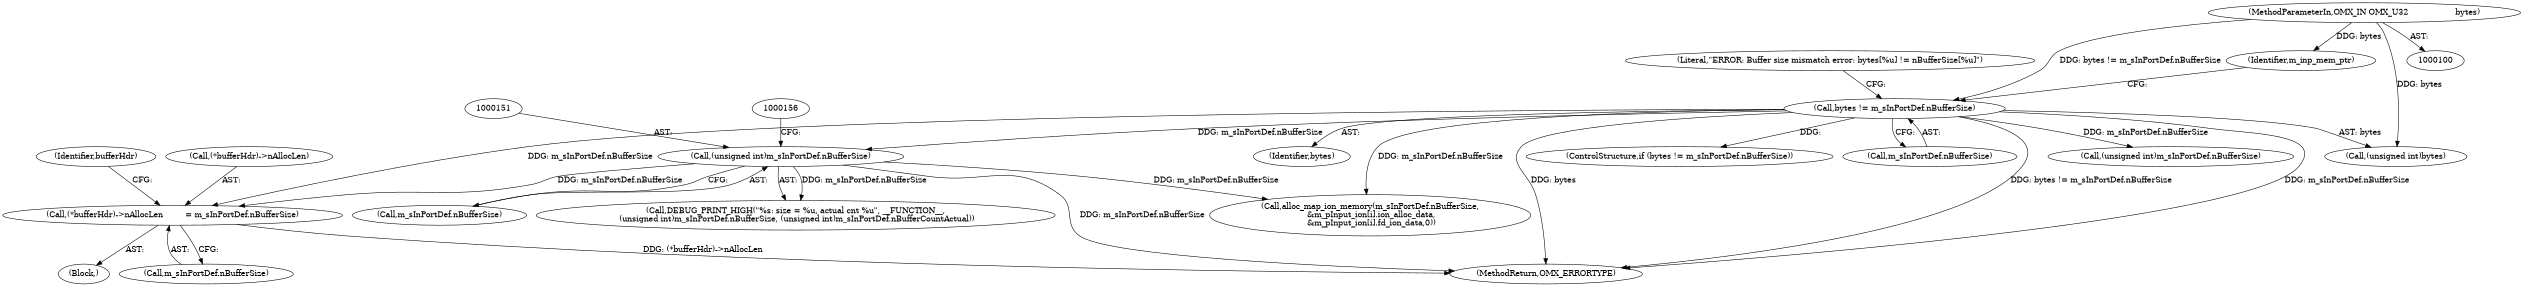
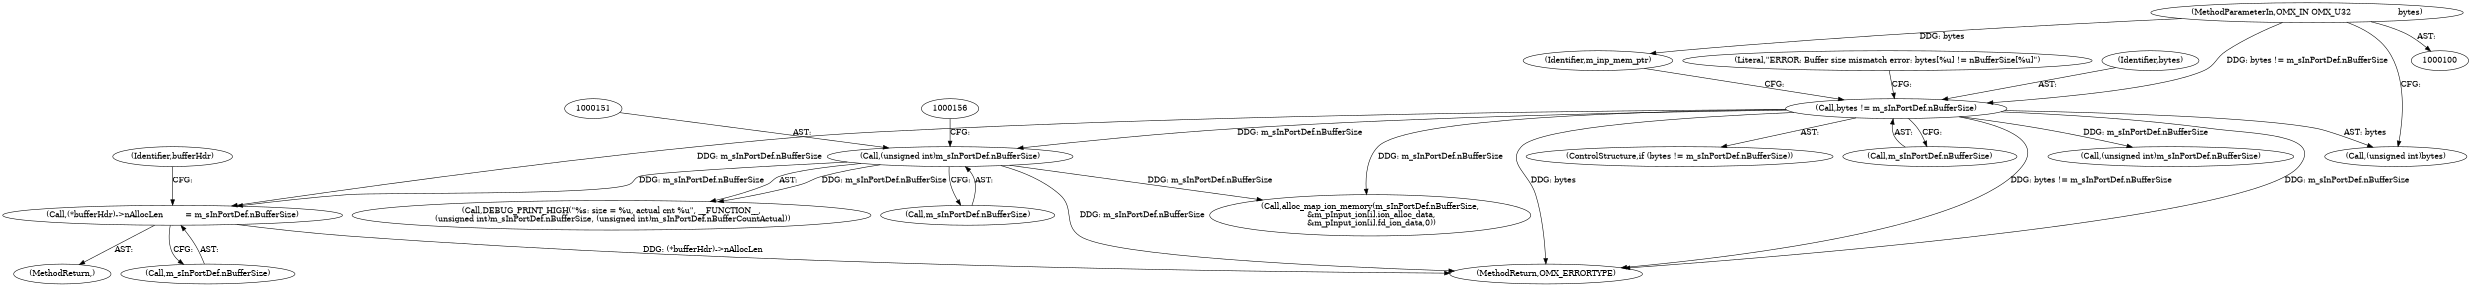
(2420, 85) -> (2412, 85)
(1548, 114) -> (2032, 83)
(1812, 133) -> (1811, 133)
(249, 157) -> none
(84, 274) -> (62, 274)
